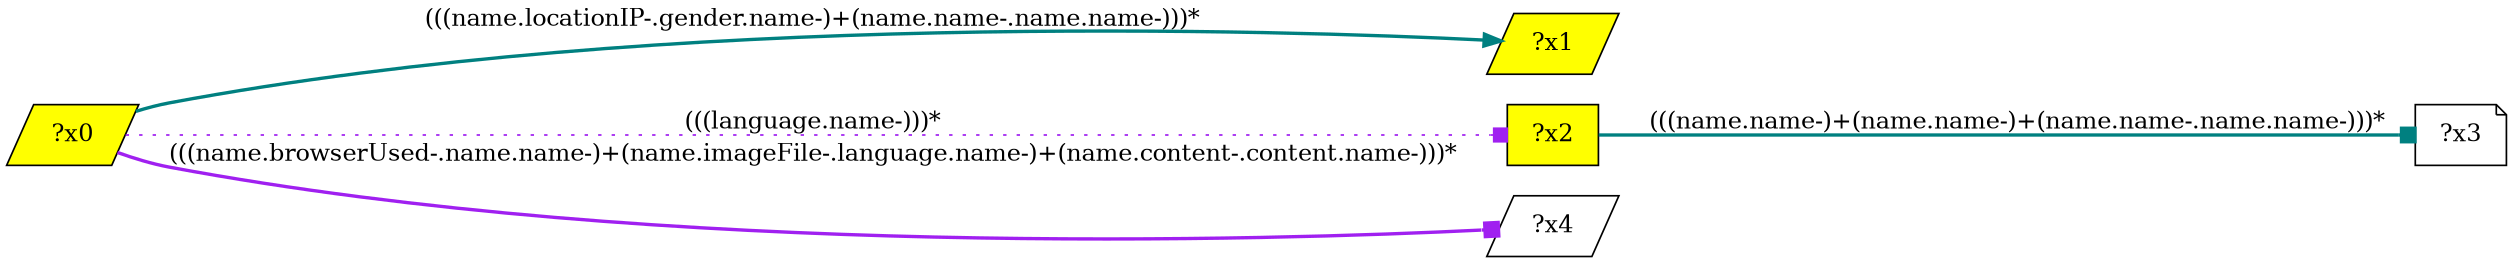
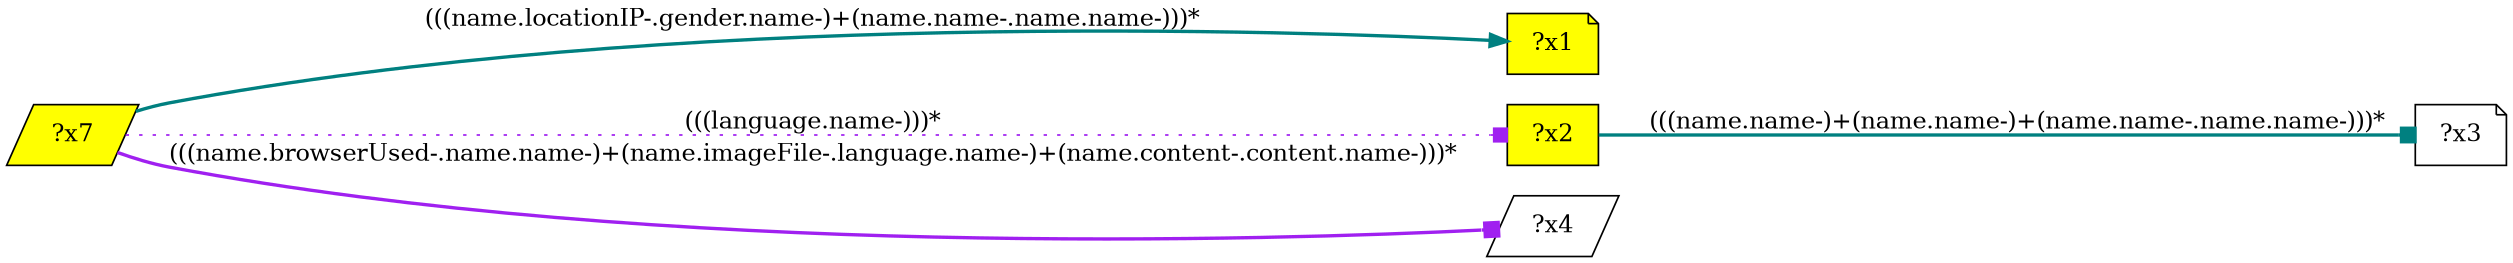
(1553, 44) -> (1553, 44)
(73, 135) -> (73, 135)
